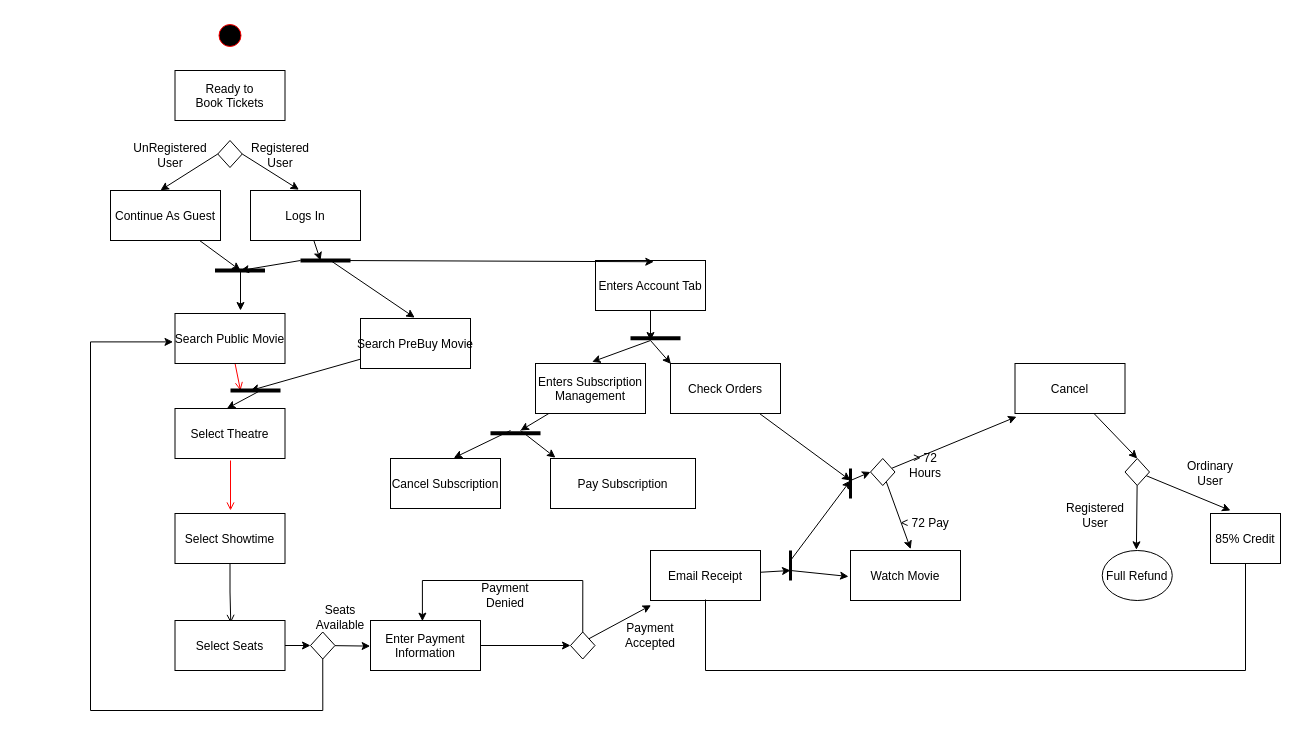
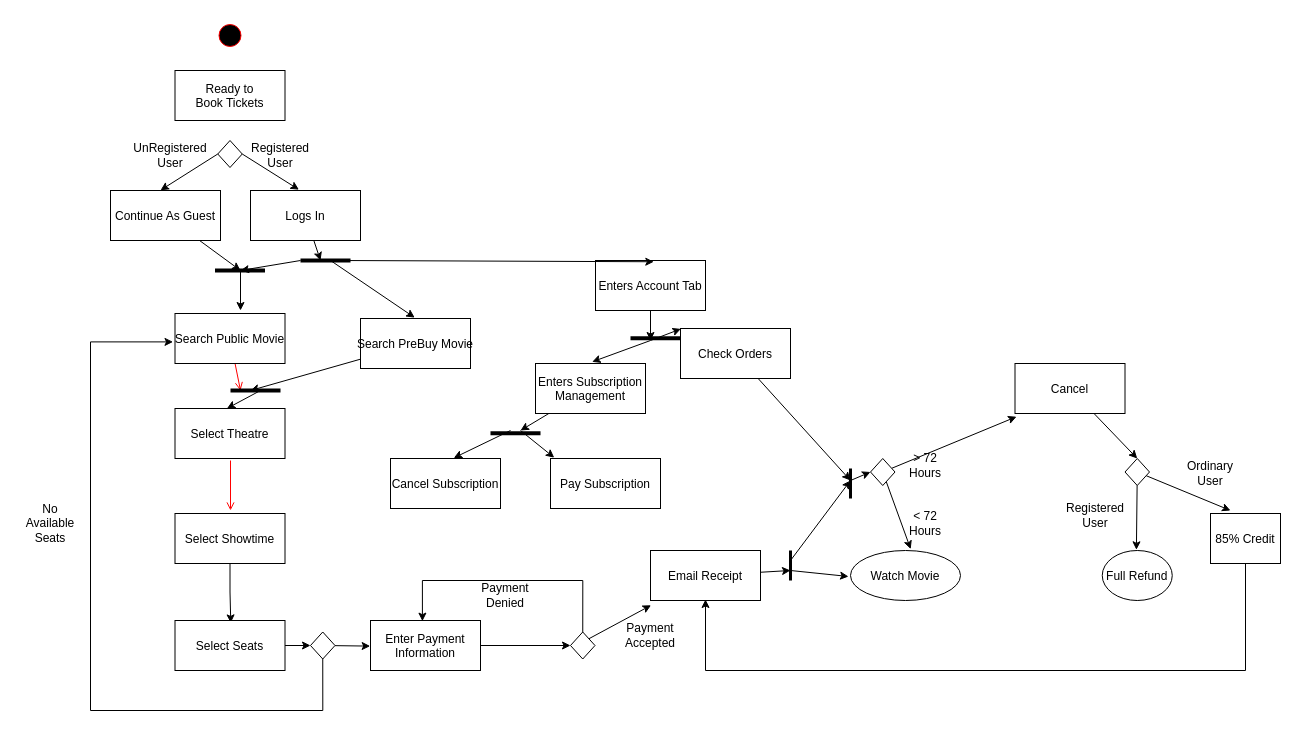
(726, 389) -> (736, 354)
(623, 484) -> (606, 484)
none -> (51, 524)
(926, 524) -> (926, 524)
(906, 576) -> (906, 576)
(706, 605) -> (706, 608)
(231, 617) -> (231, 614)
(341, 617) -> none
